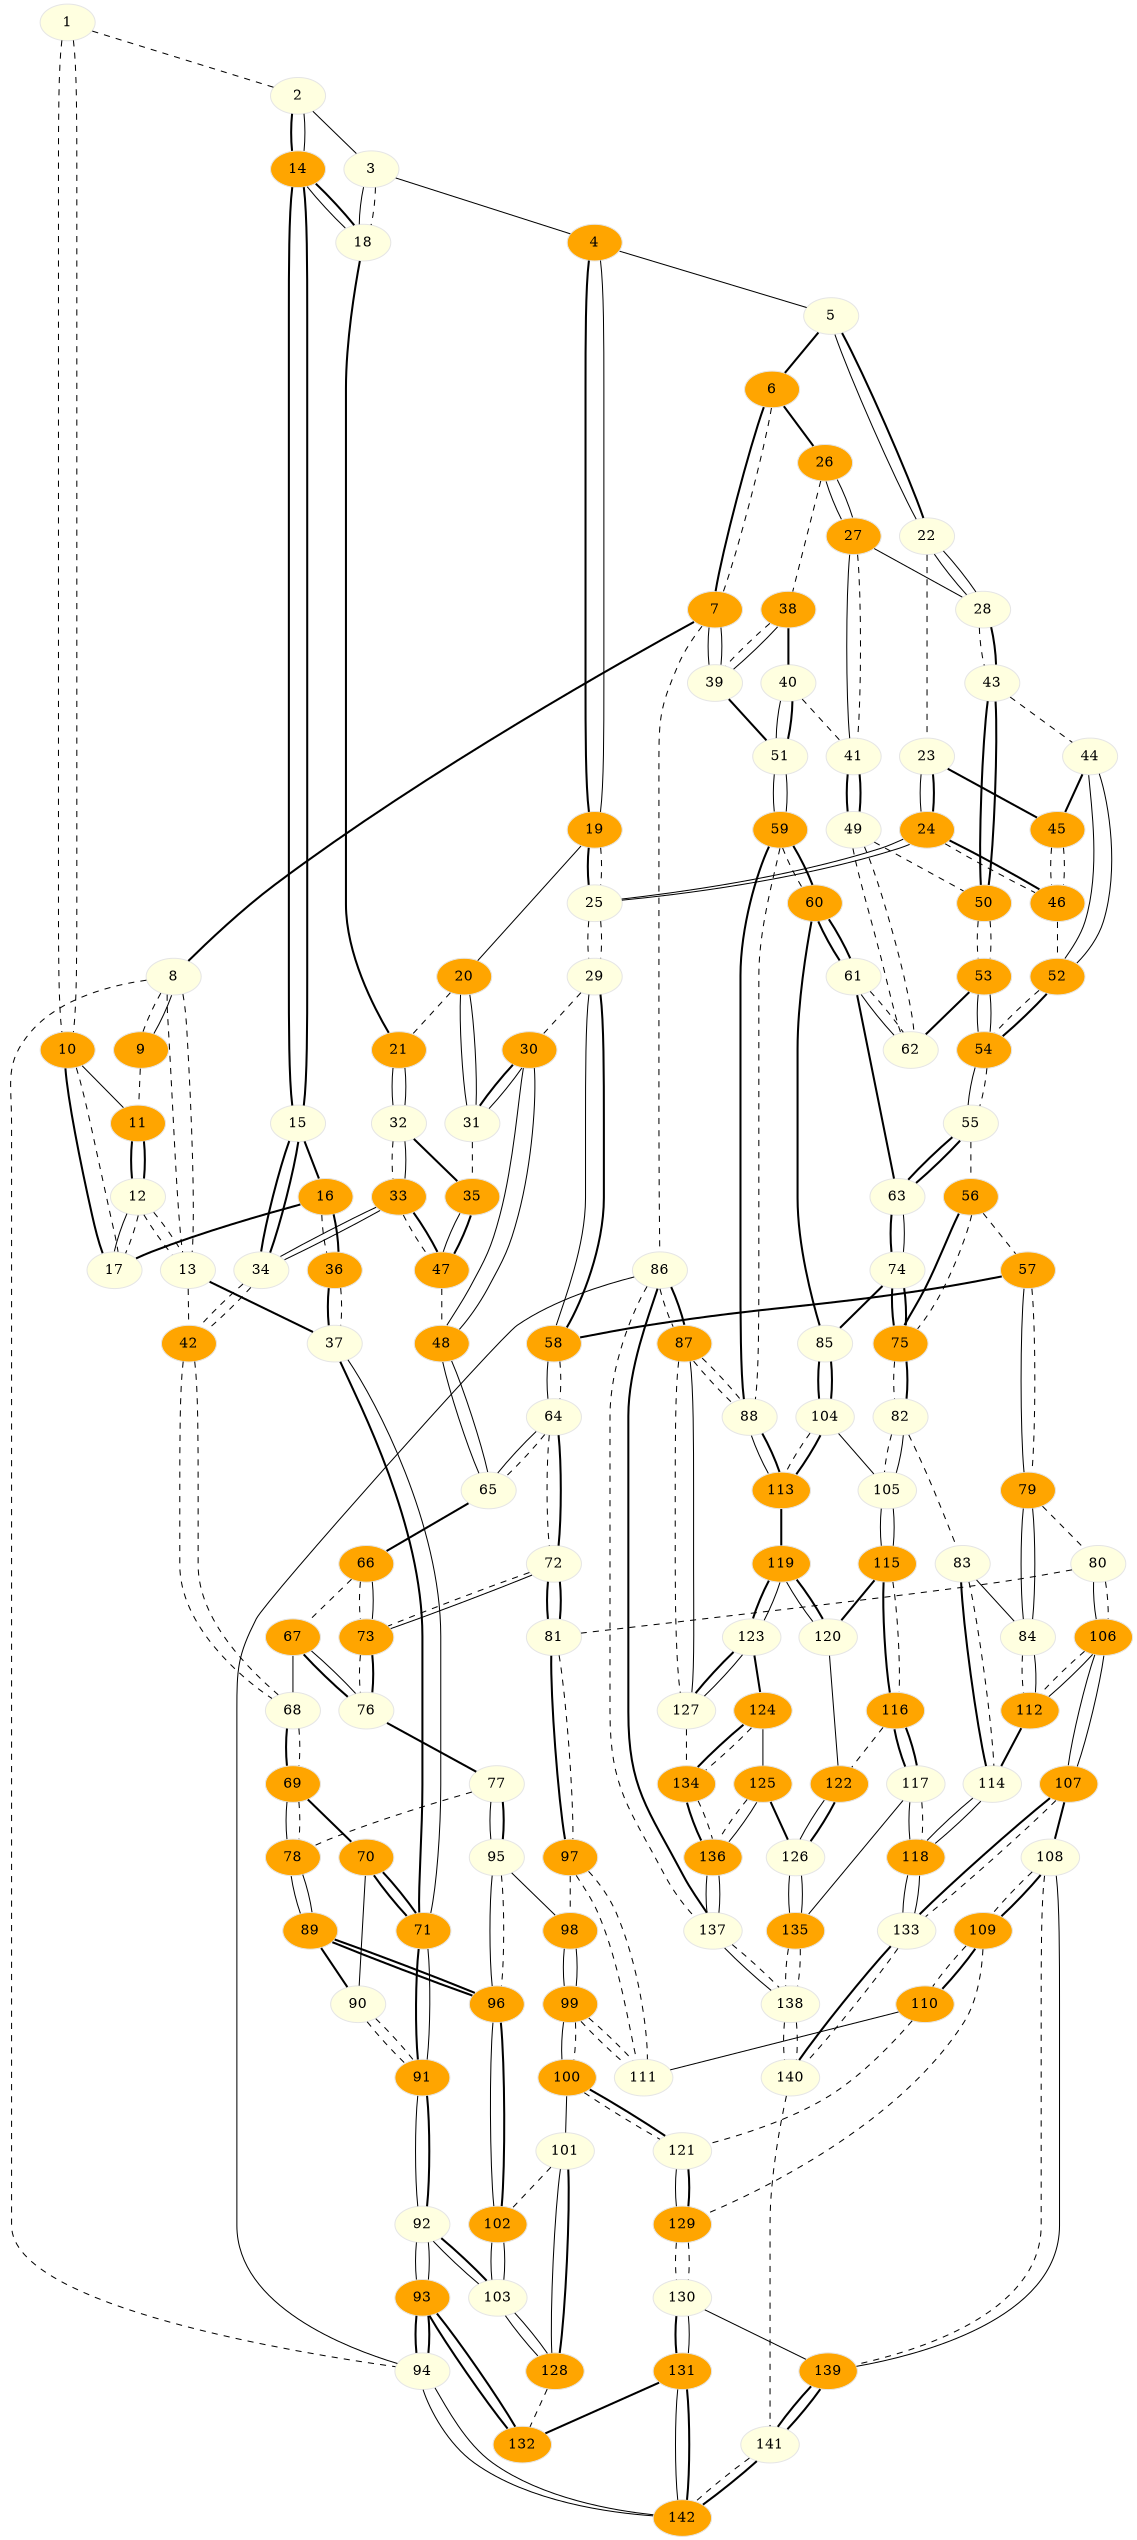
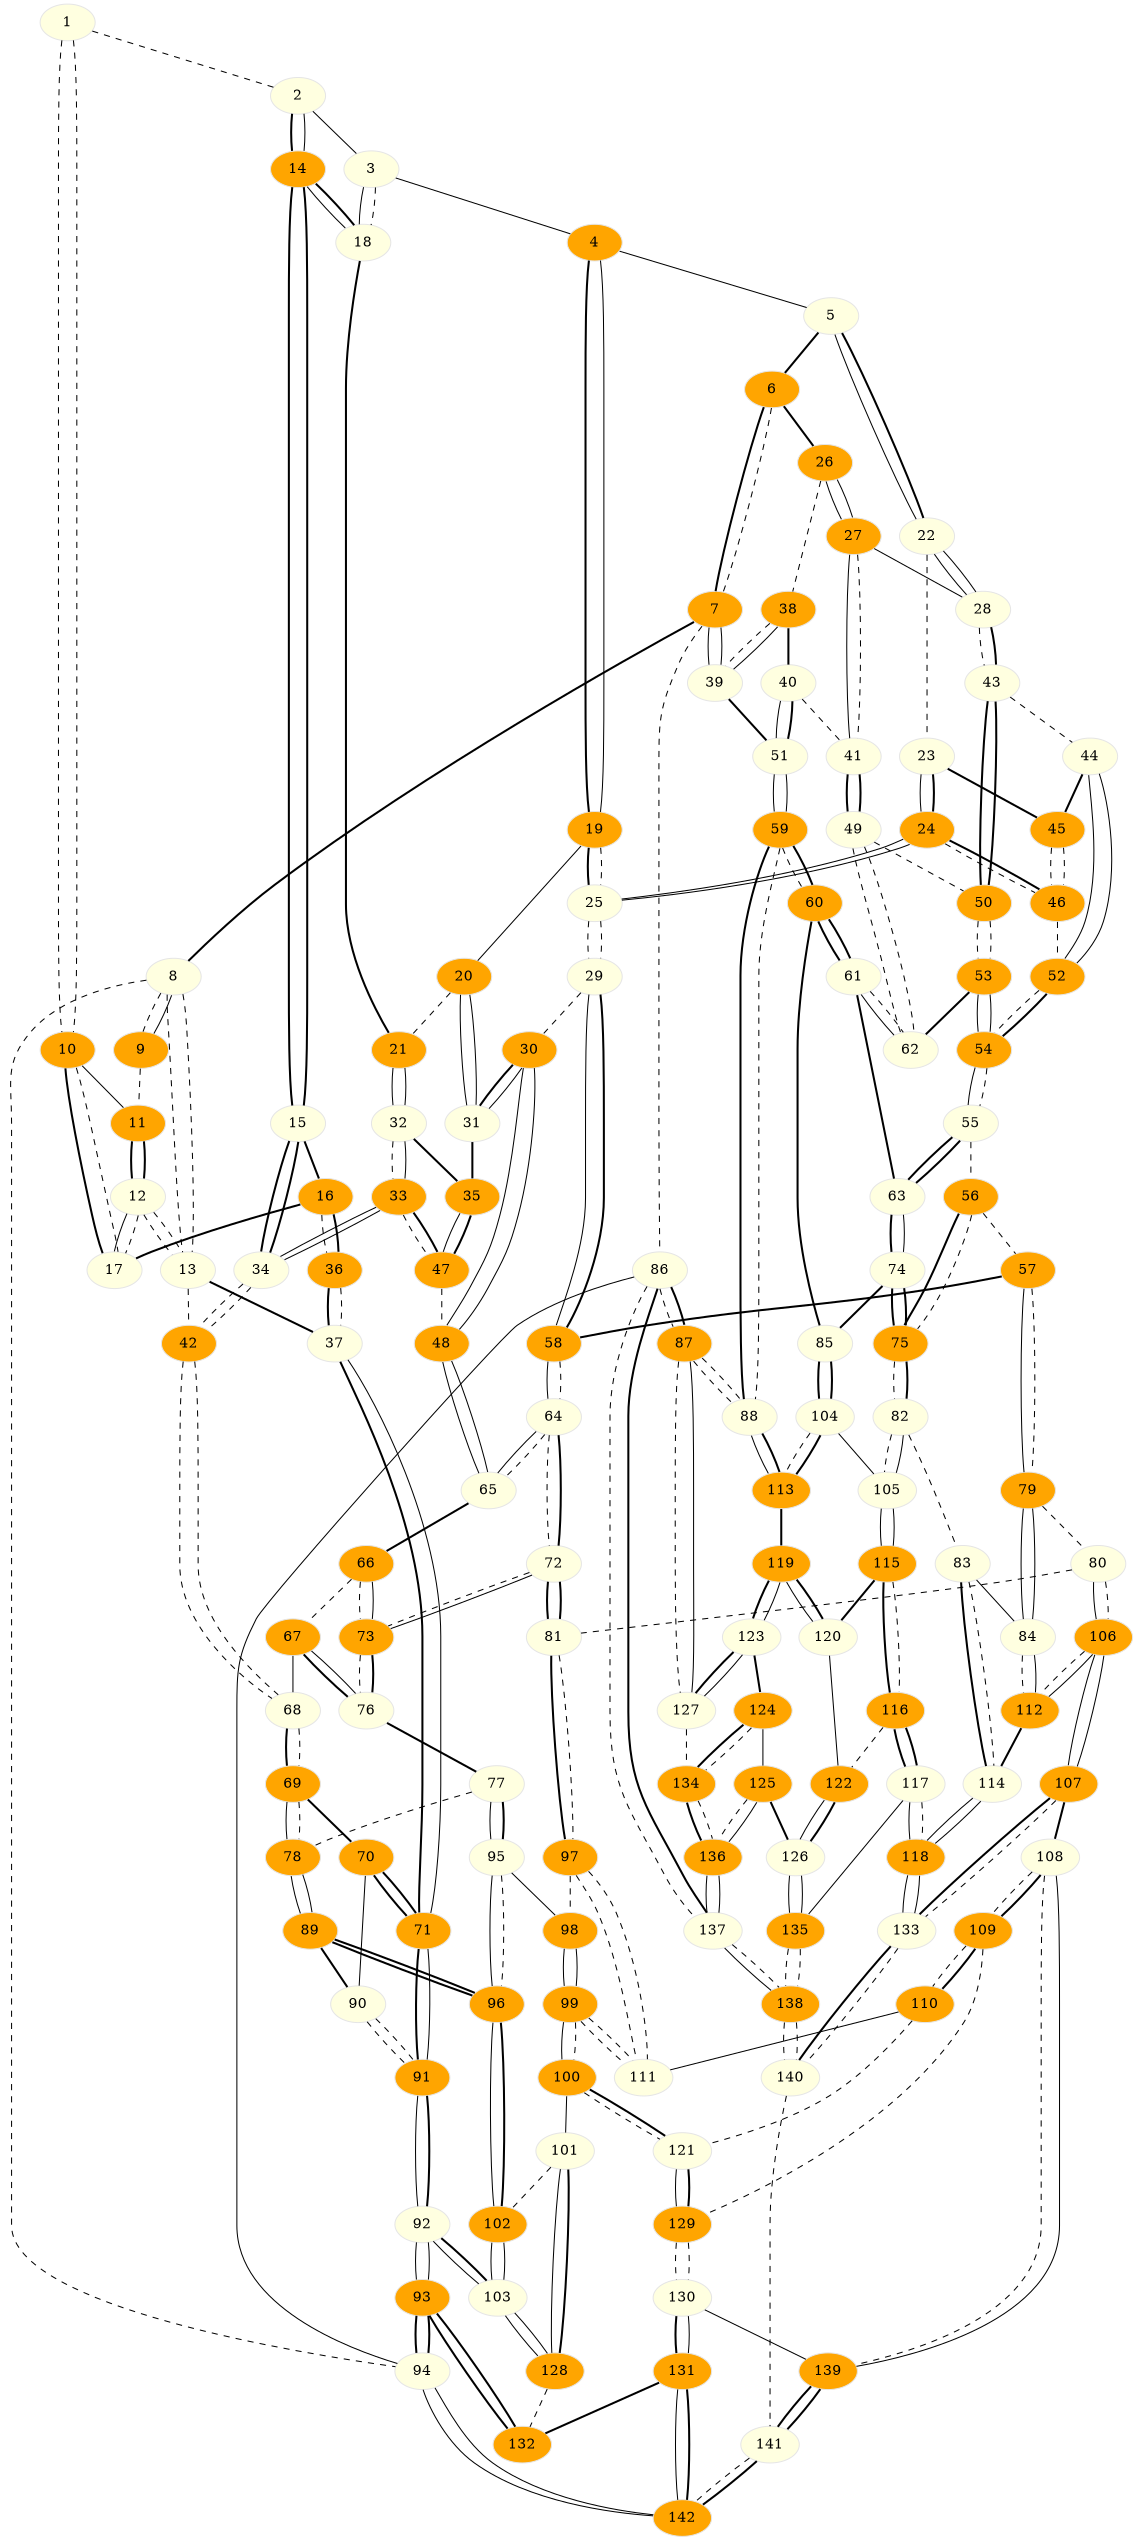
(472, 1160) -> (472, 1160)
(790, 2004) -> (790, 2004)
